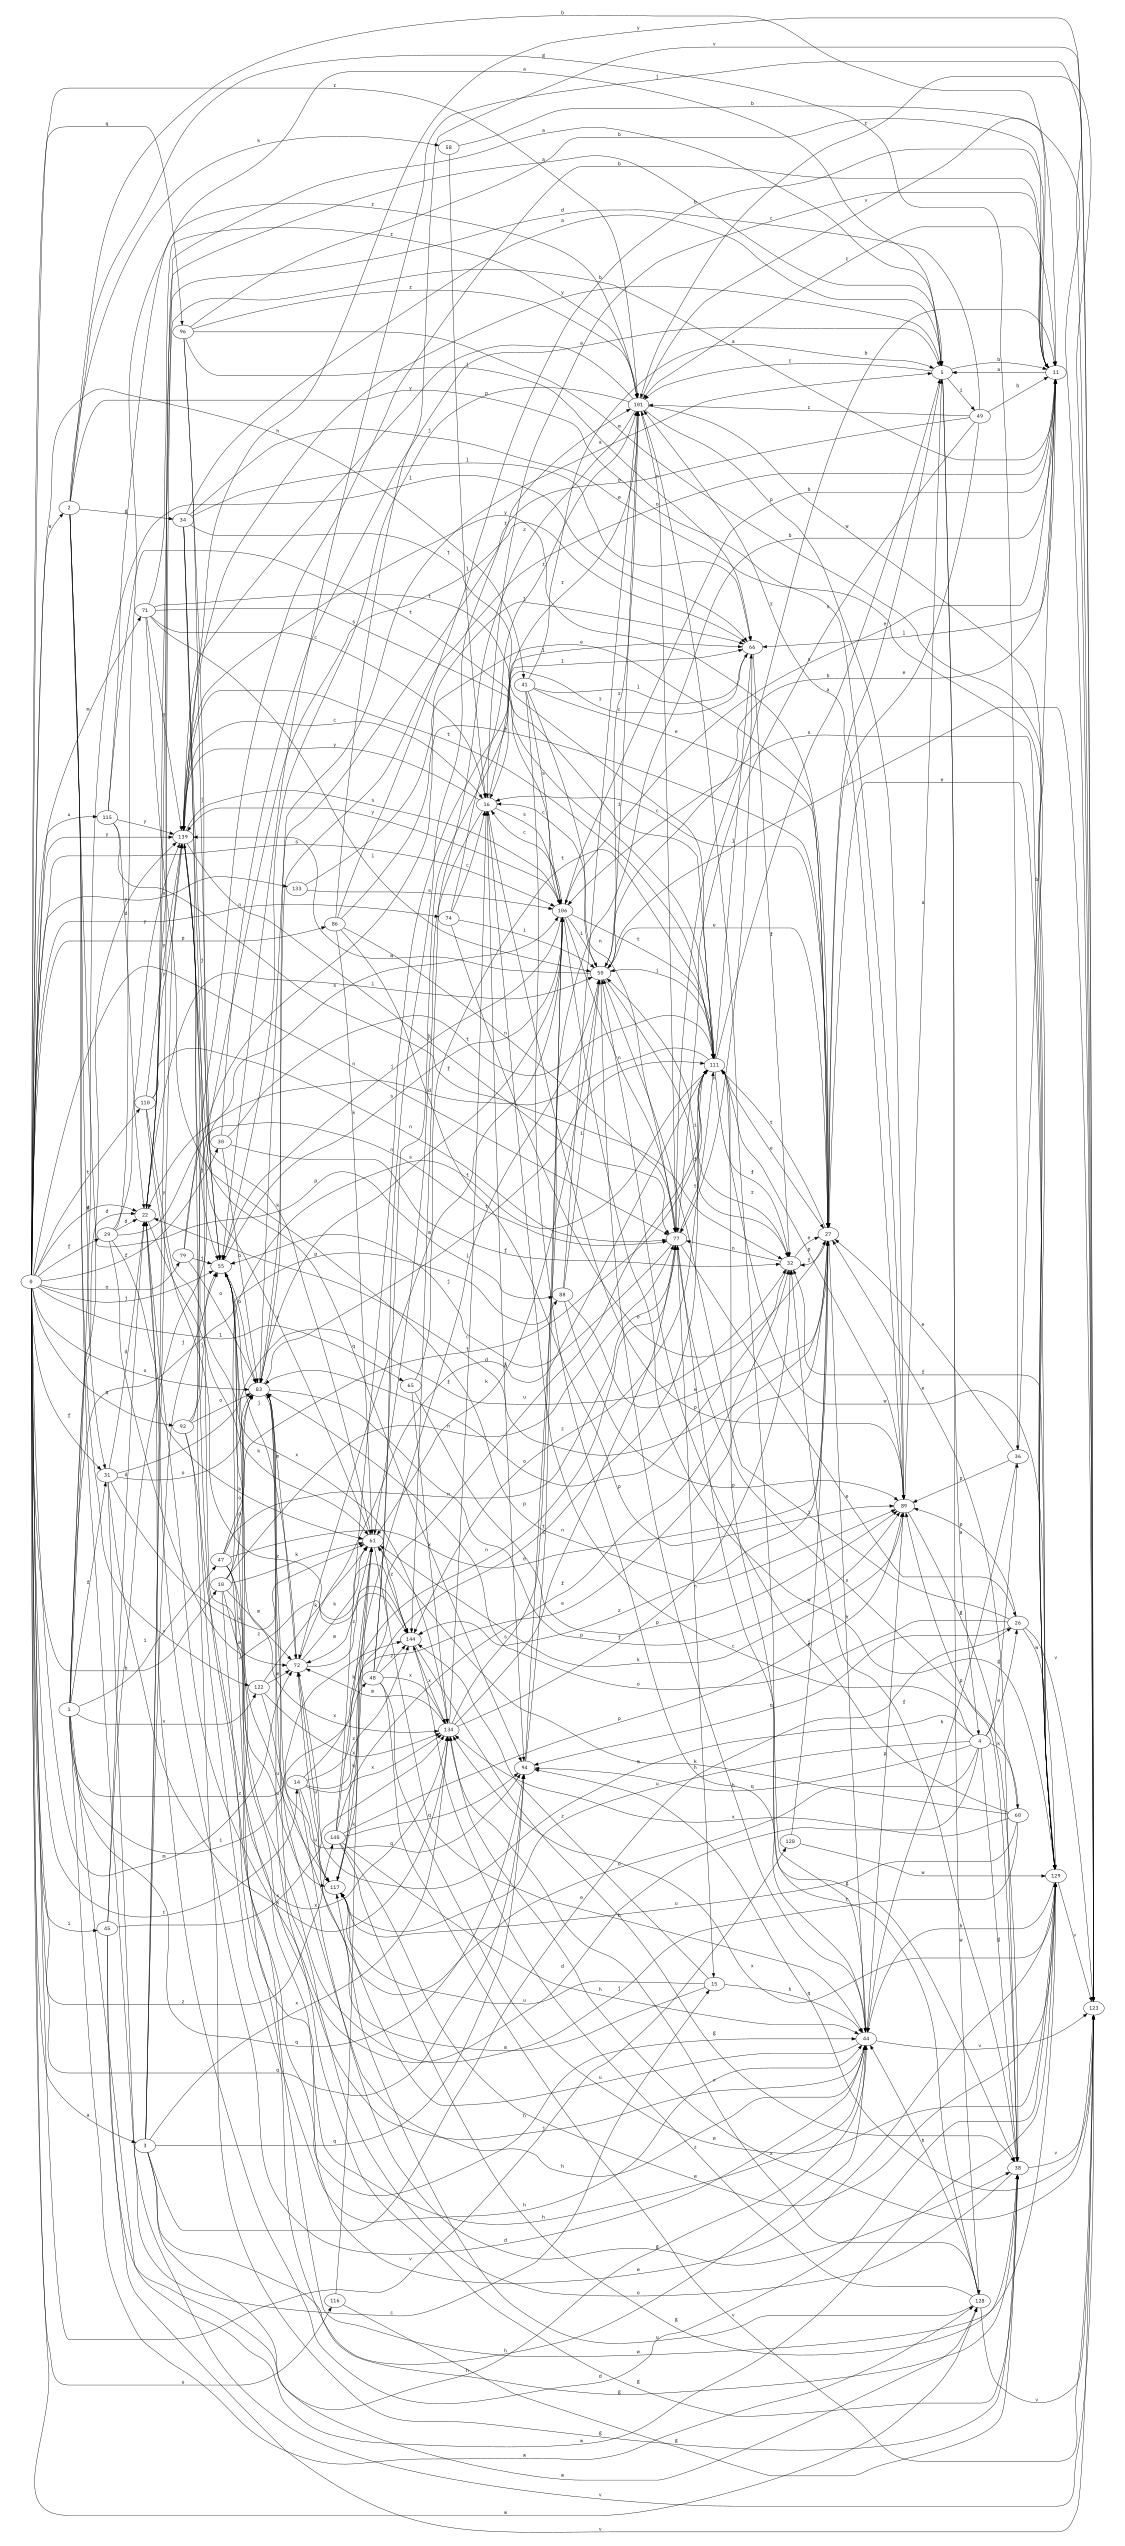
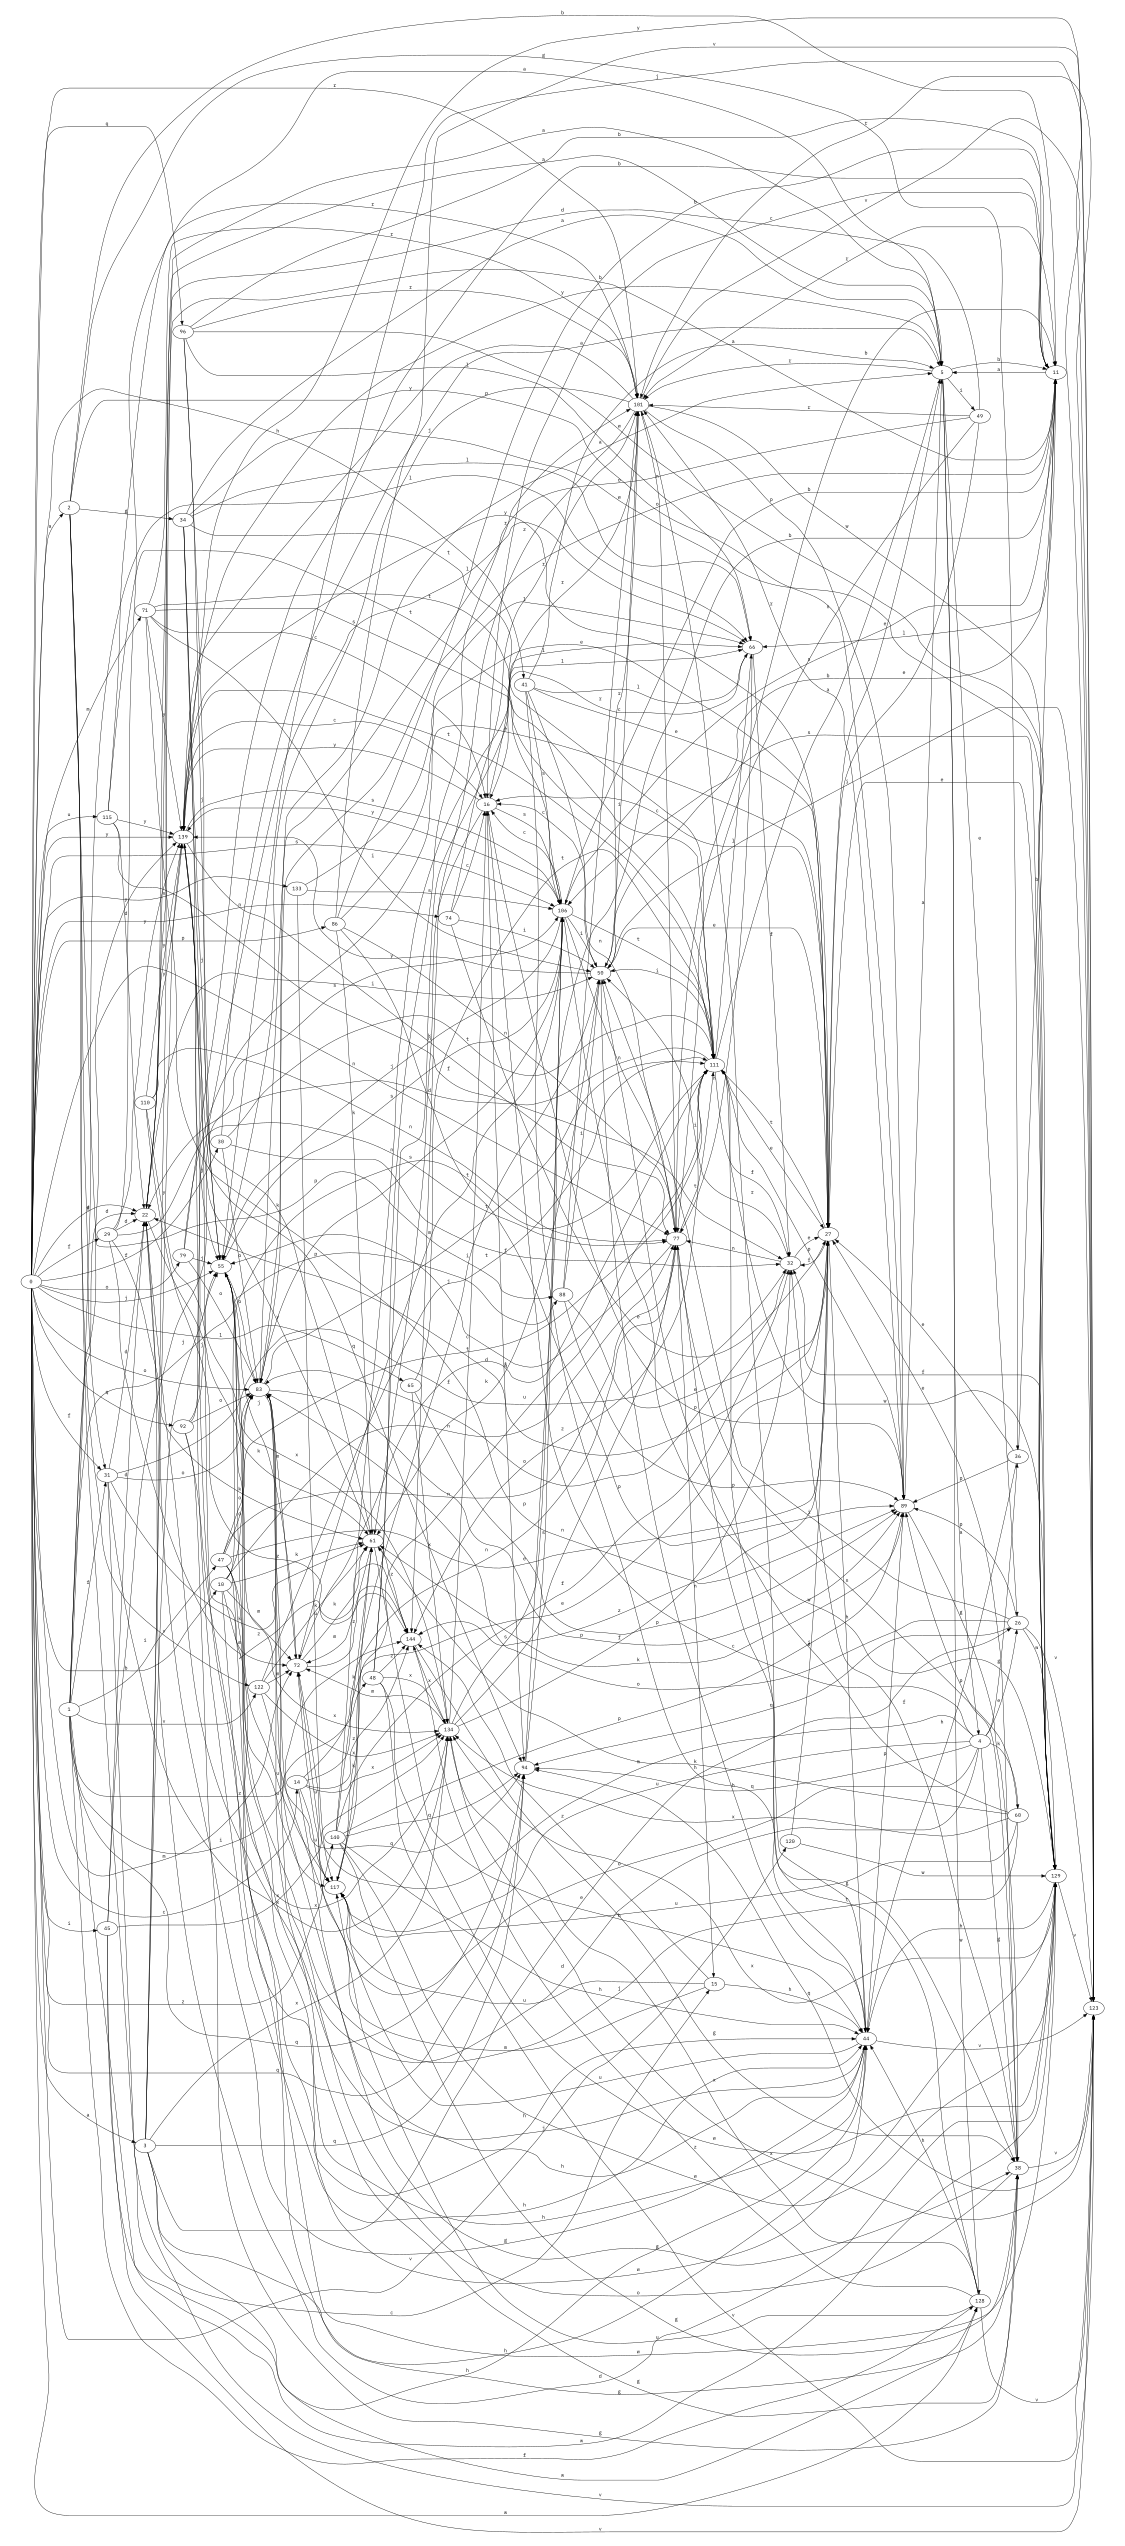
(449, 148) -> none
(1016, 395) -> none
(392, 956) -> (392, 956)
(691, 1139) -> none
(77, 1194) -> none
none -> (307, 1362)
(644, 1428) -> (434, 1296)
(825, 1467) -> (979, 996)
(506, 2240) -> (506, 2240)
(335, 2301) -> none
(525, 2455) -> (525, 2455)
